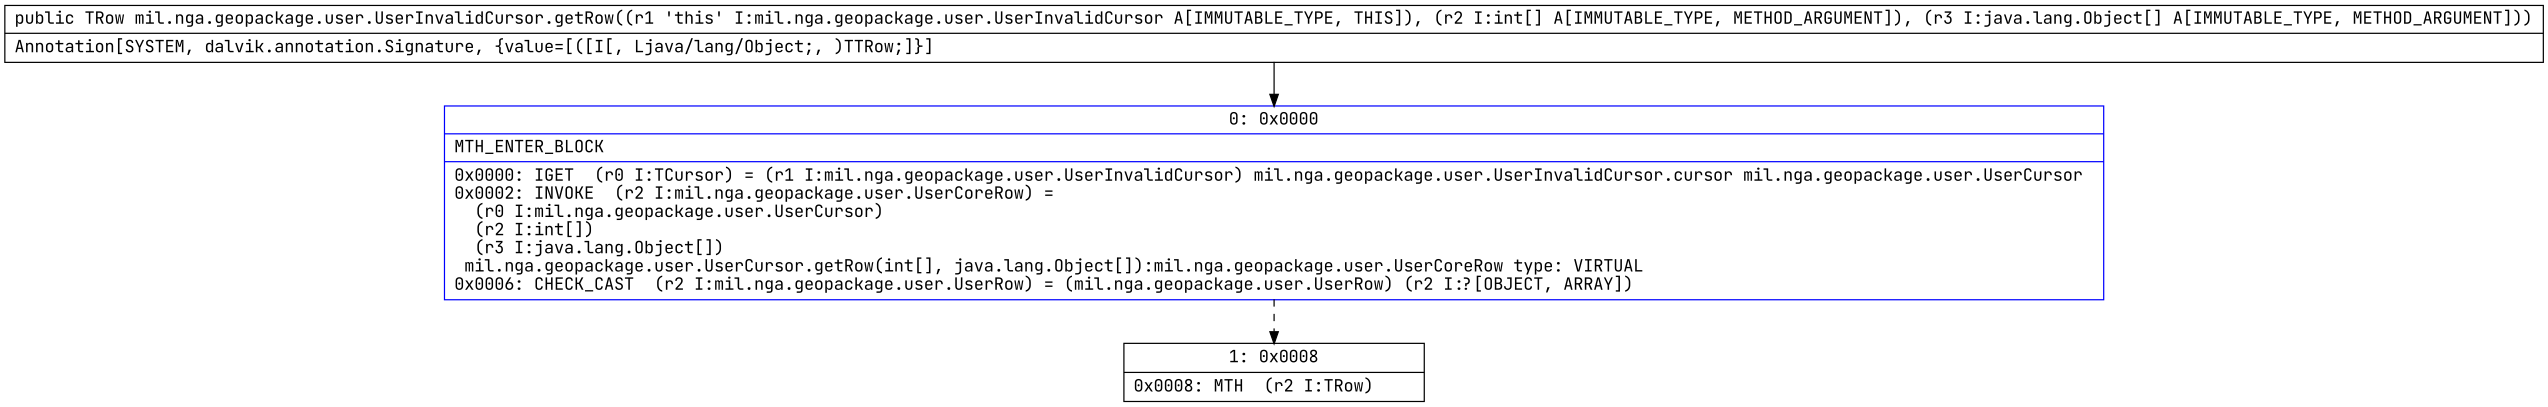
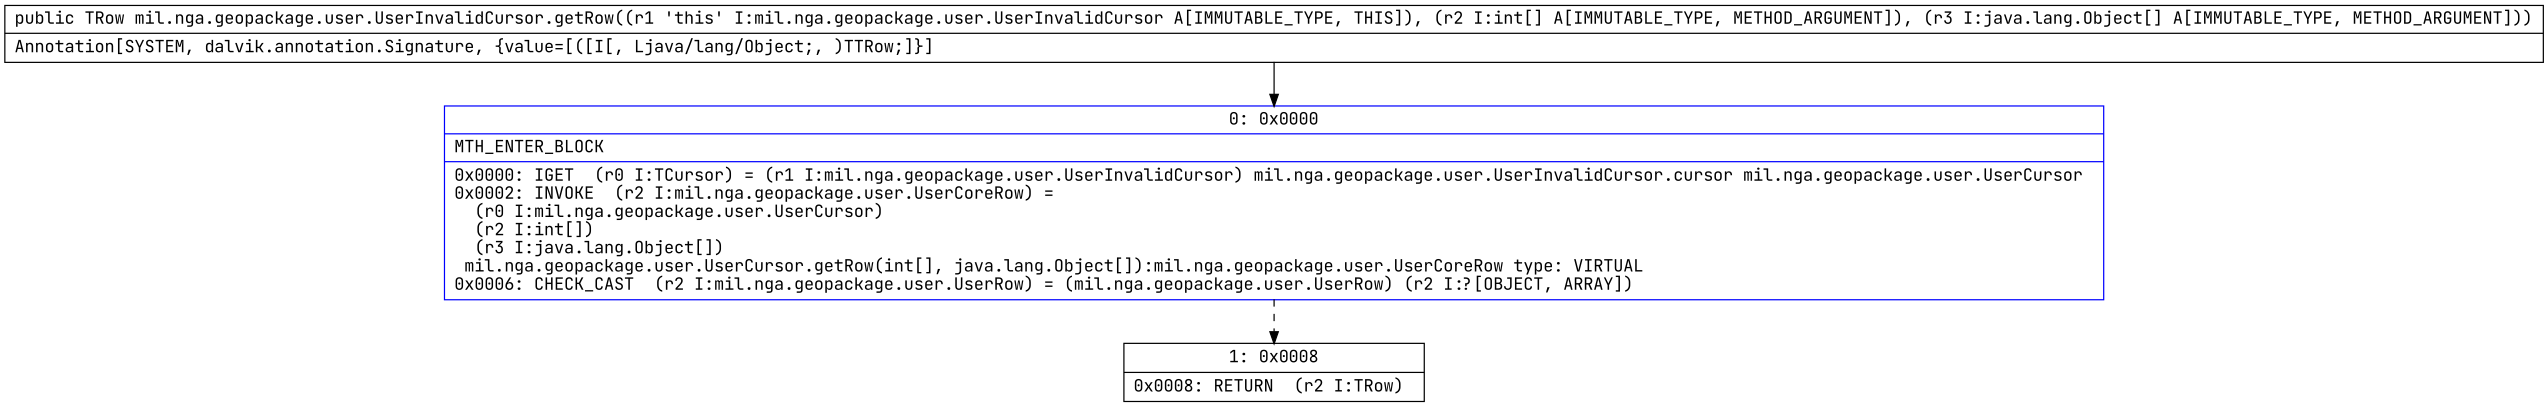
(1259, 386) -> (1274, 386)
